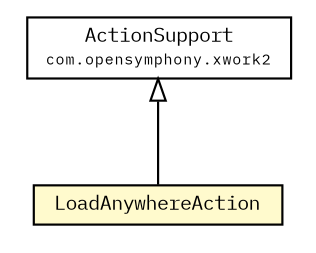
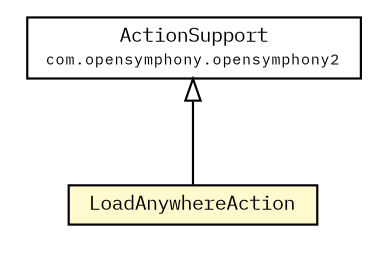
(159, 60) -> (194, 60)
